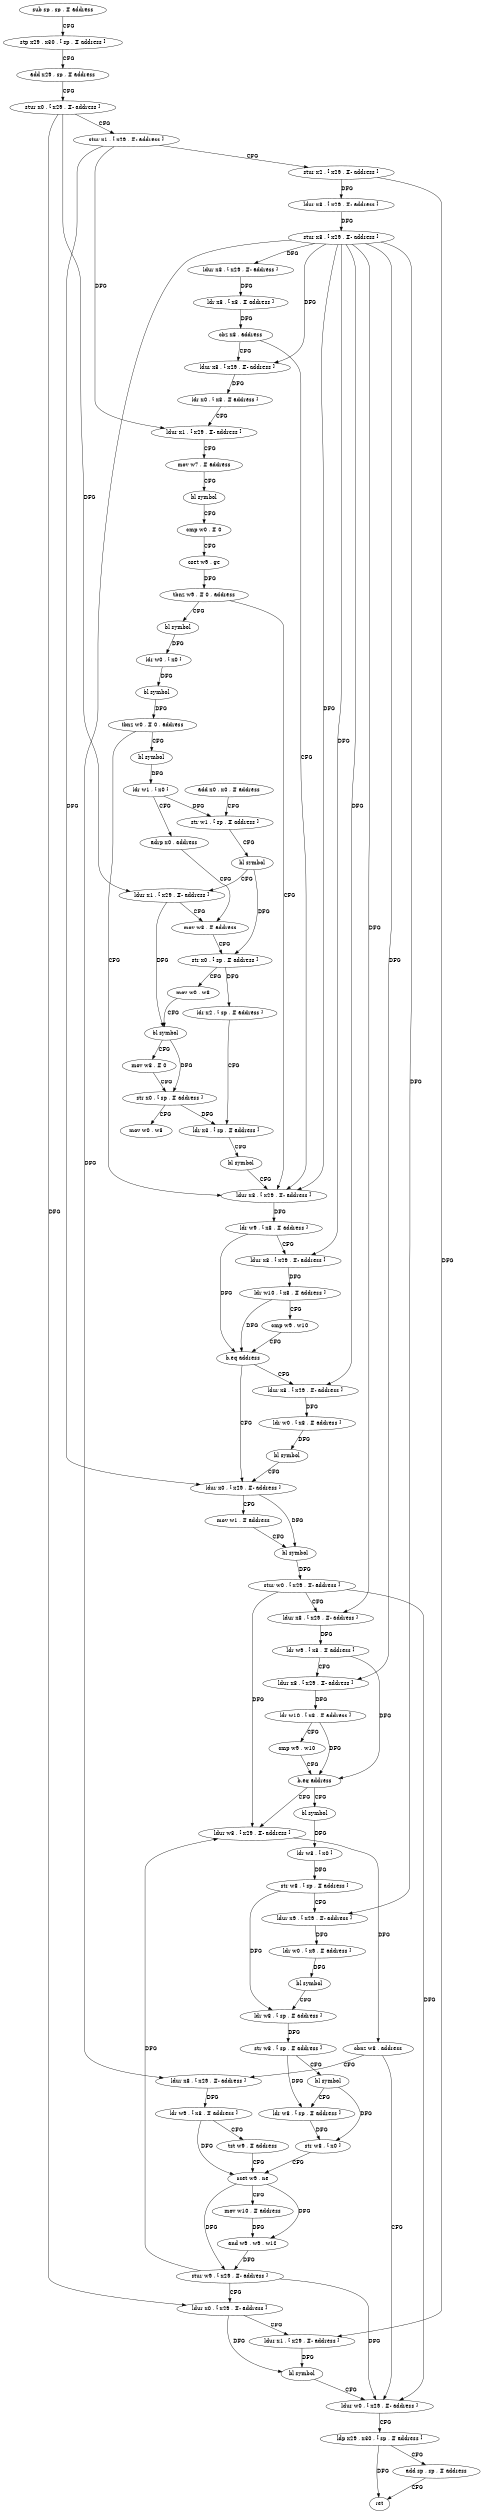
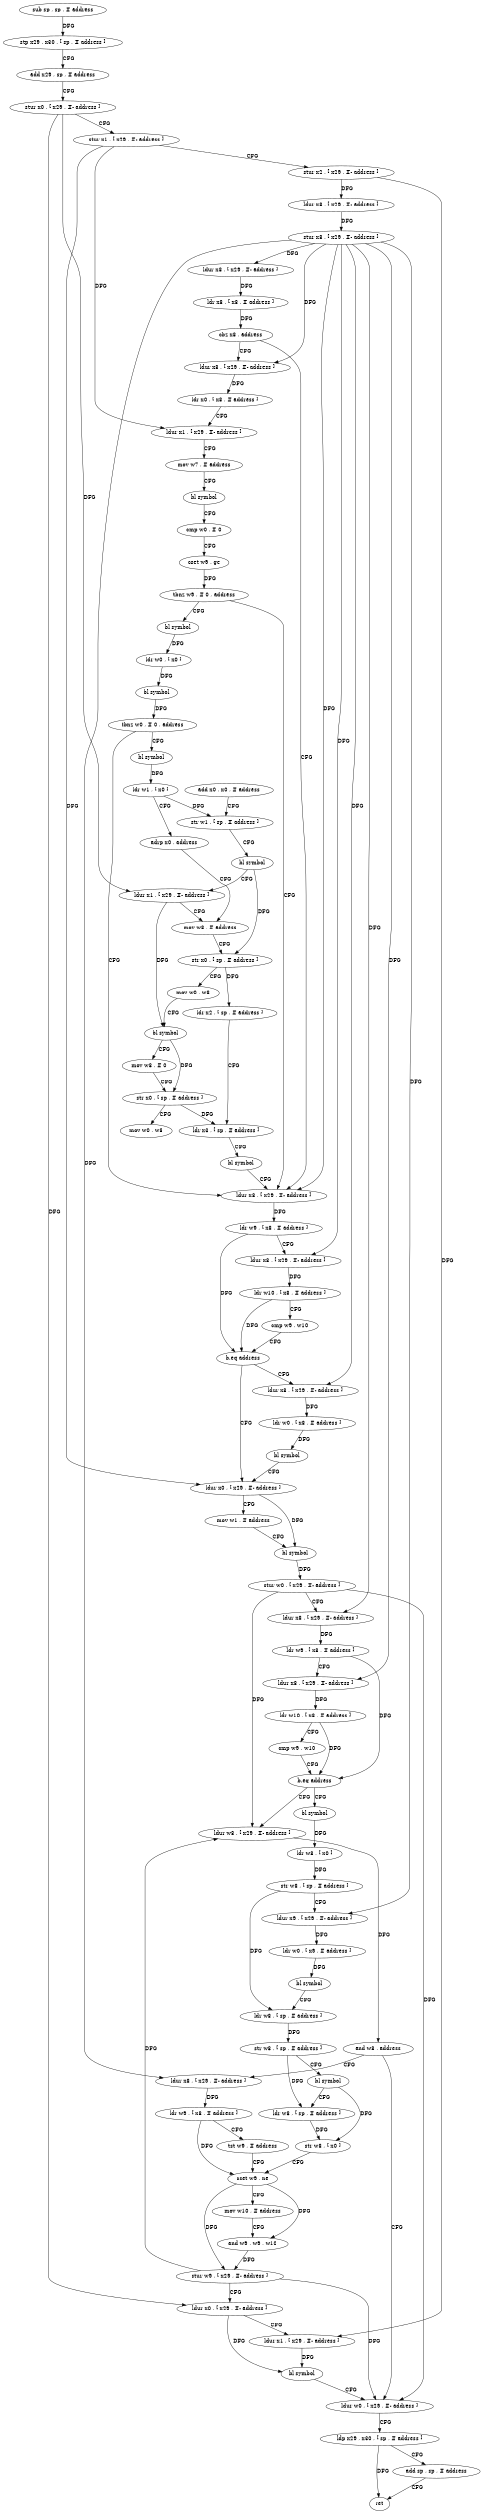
(69, 26) -> (69, 26)
(378, 2049) -> (378, 2049)
(259, 2228) -> (259, 2228)
